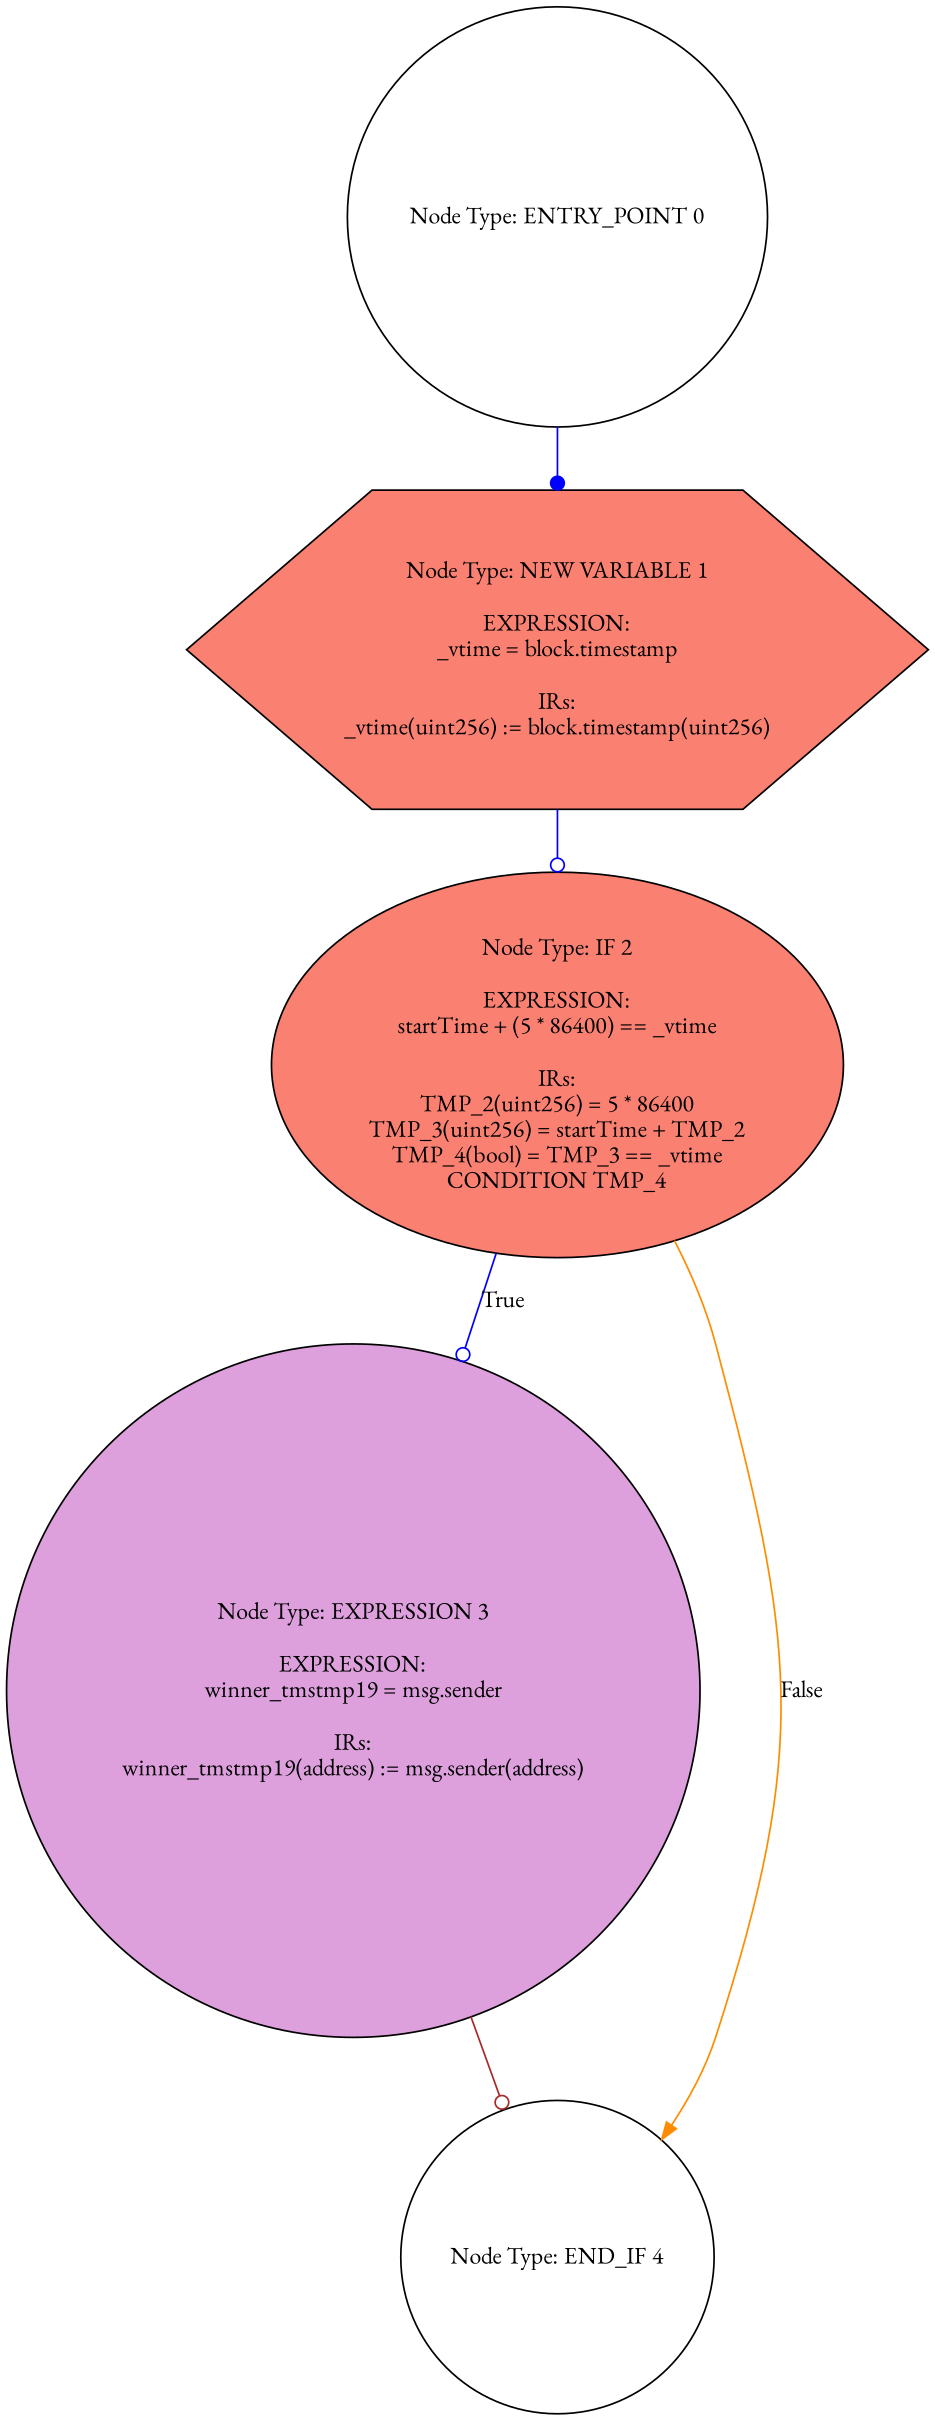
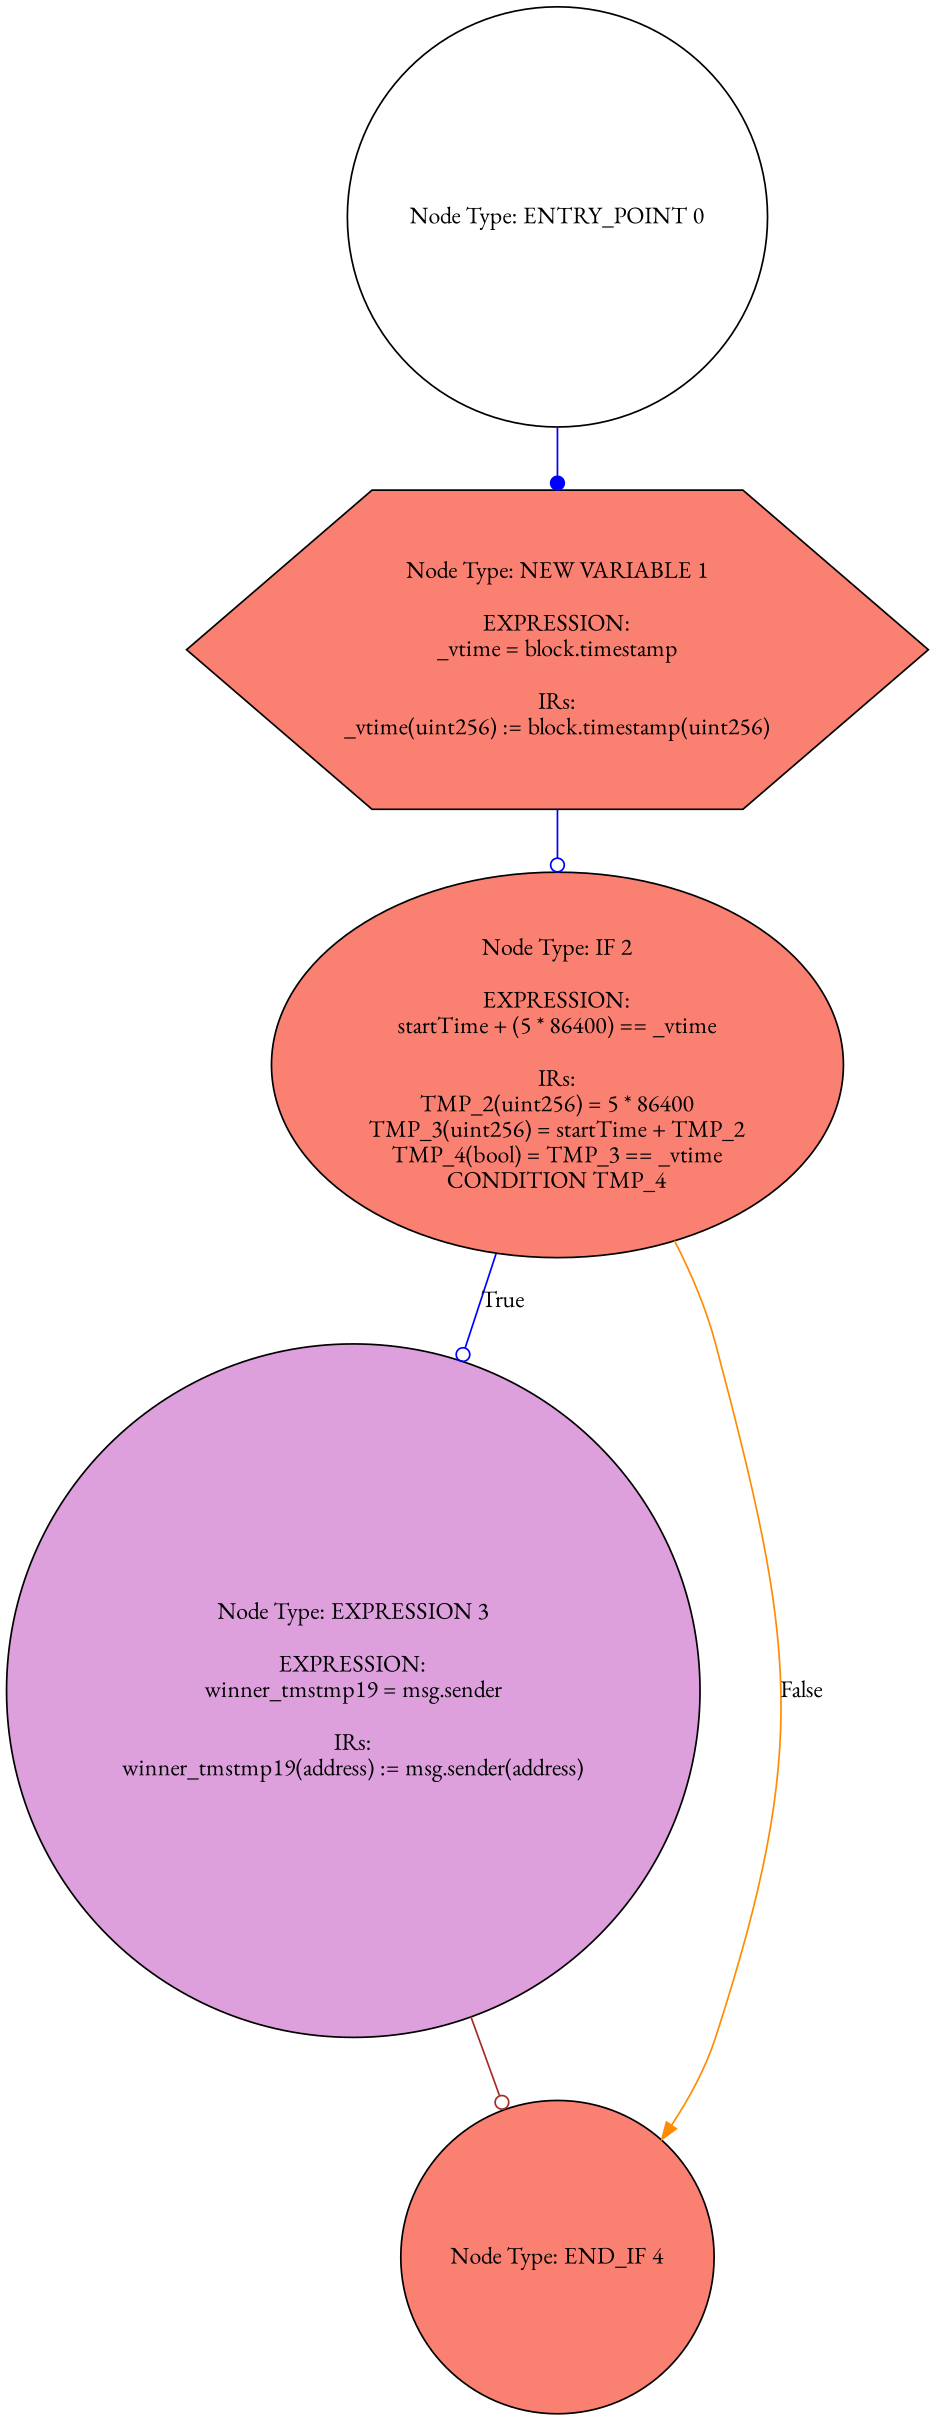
(557, 2257) -> (557, 2257)
